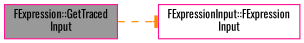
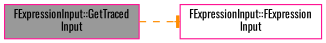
(61, 22) -> (72, 22)
